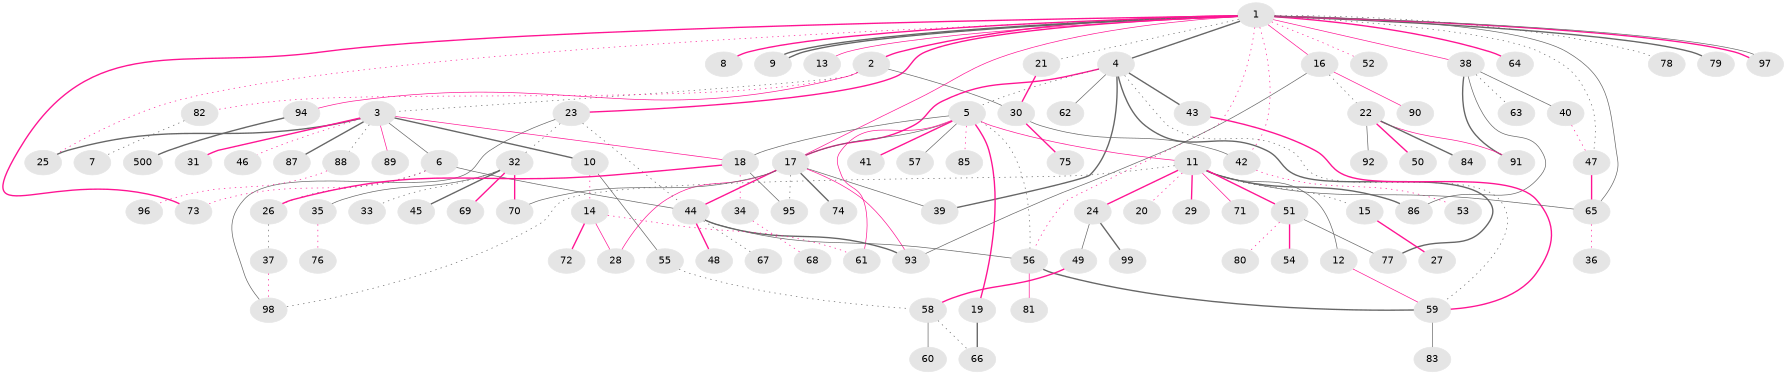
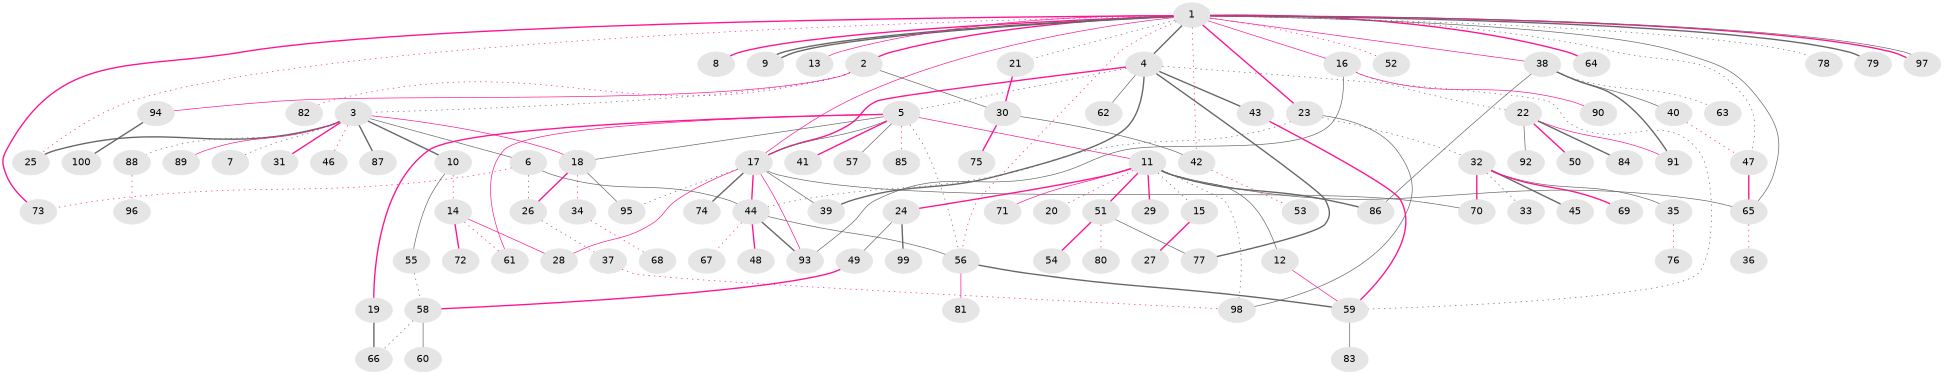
(138, 141) -> (282, 141)
(143, 163) -> (81, 163)
(727, 236) -> (729, 236)
